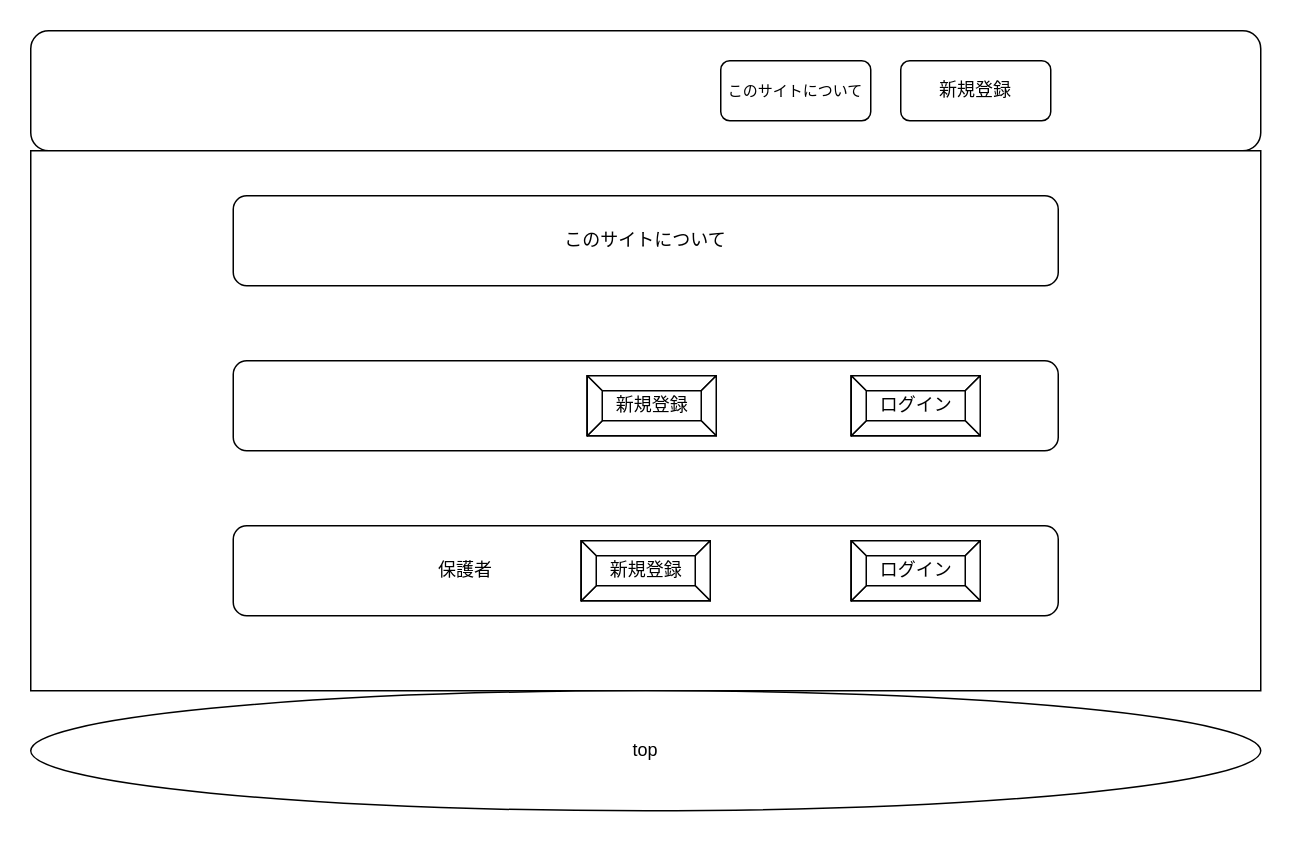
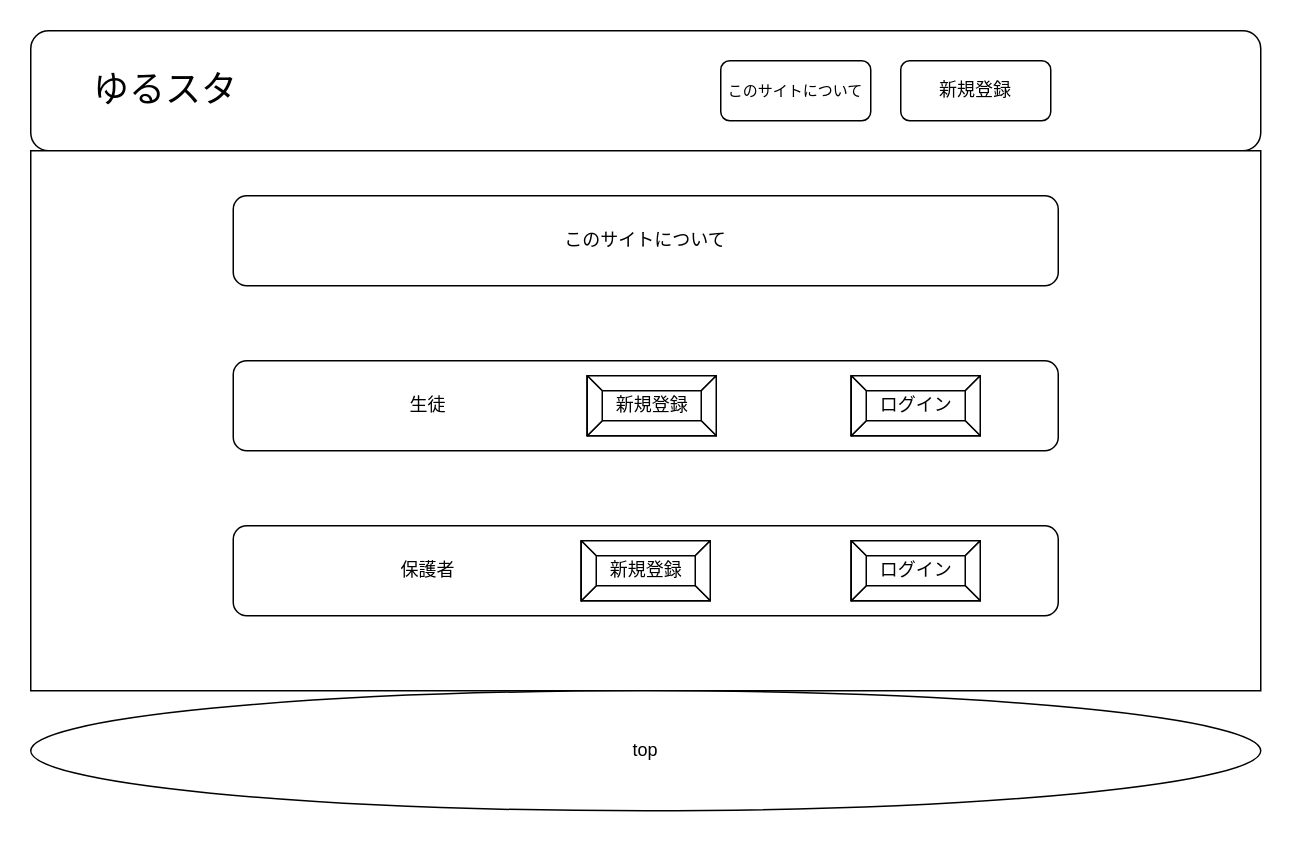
none -> (166, 91)
none -> (428, 406)
(466, 571) -> (428, 571)
